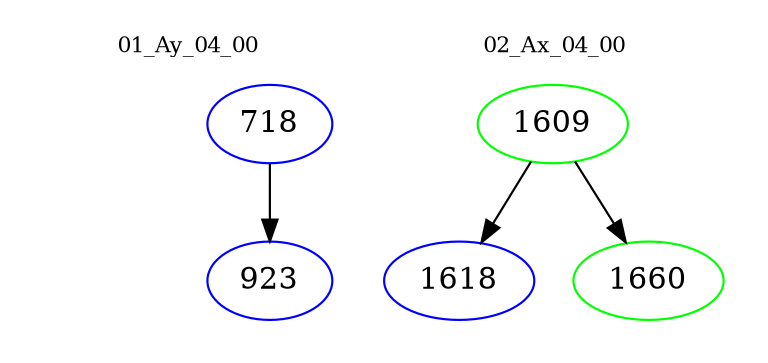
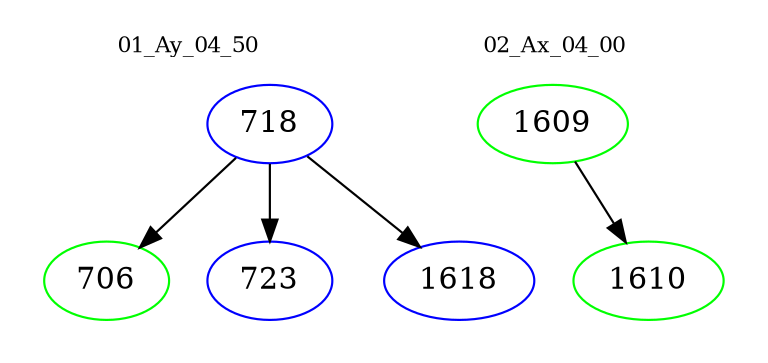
(188, 47) -> (188, 47)
(512, 193) -> (336, 179)
none -> (107, 281)
(270, 281) -> (270, 281)
(649, 281) -> (649, 281)
